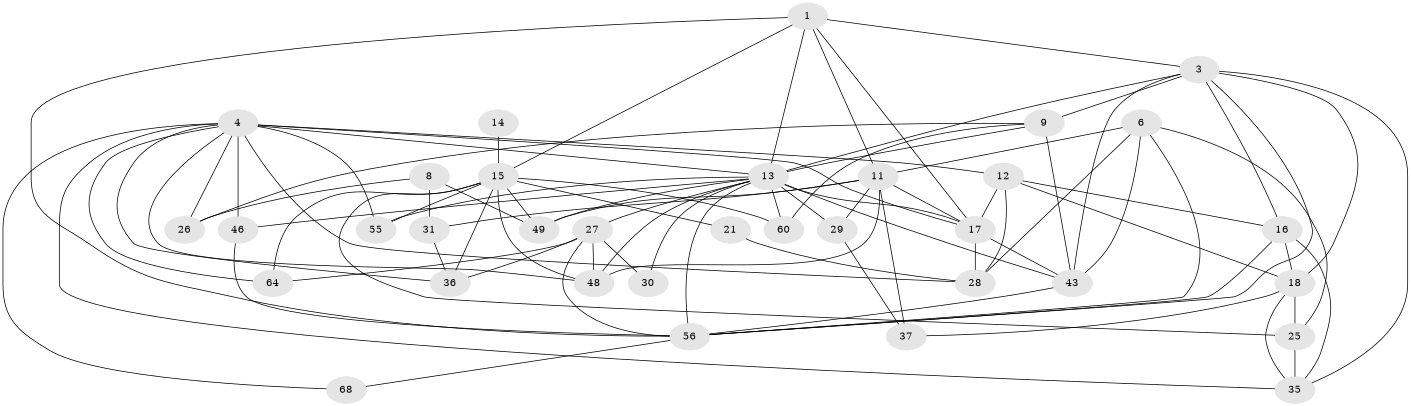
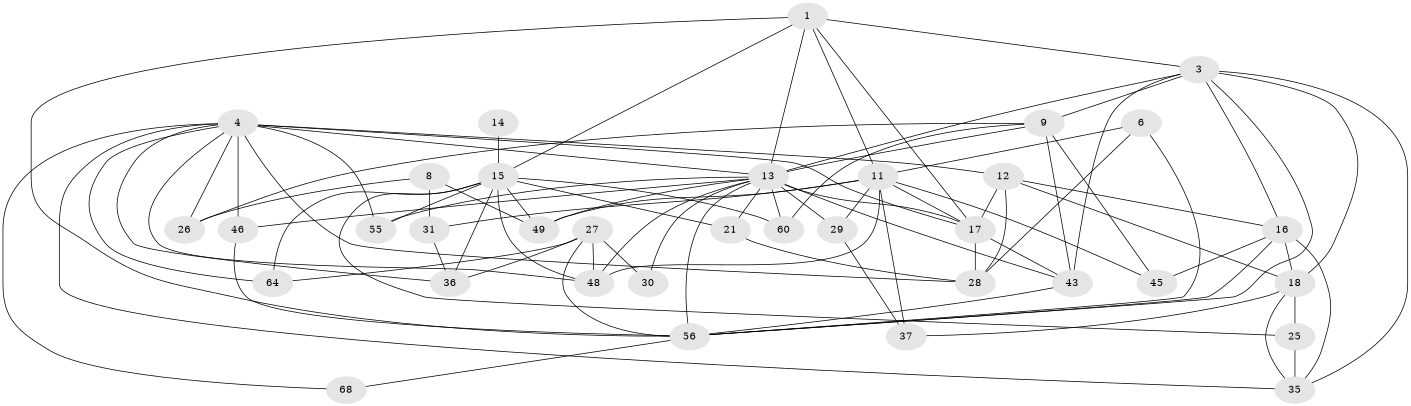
(1291, 193) -> none
(679, 200) -> (749, 203)
(1125, 210) -> none
none -> (1157, 283)
